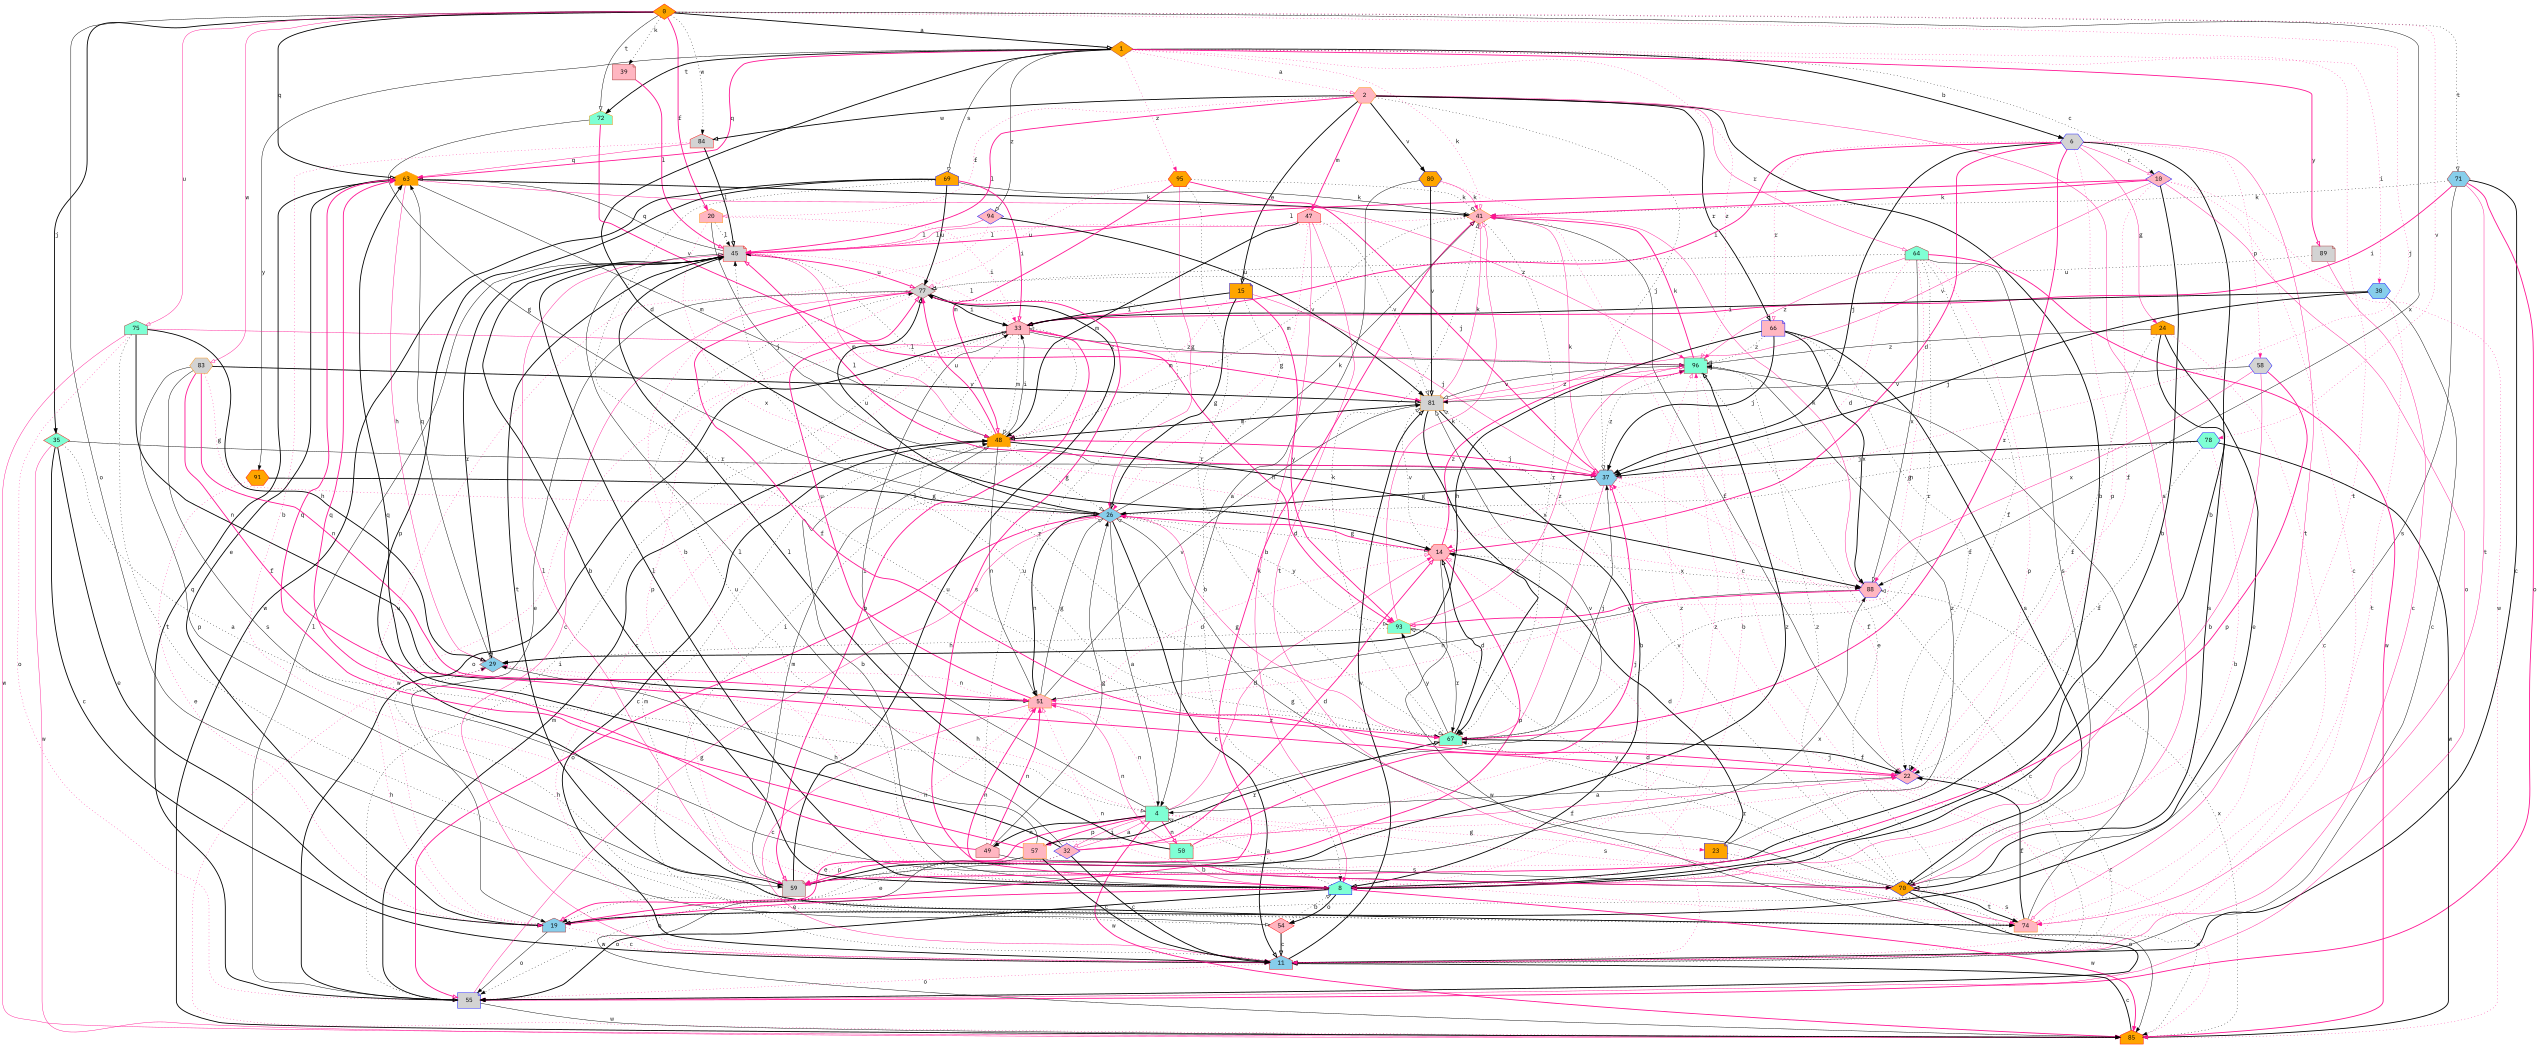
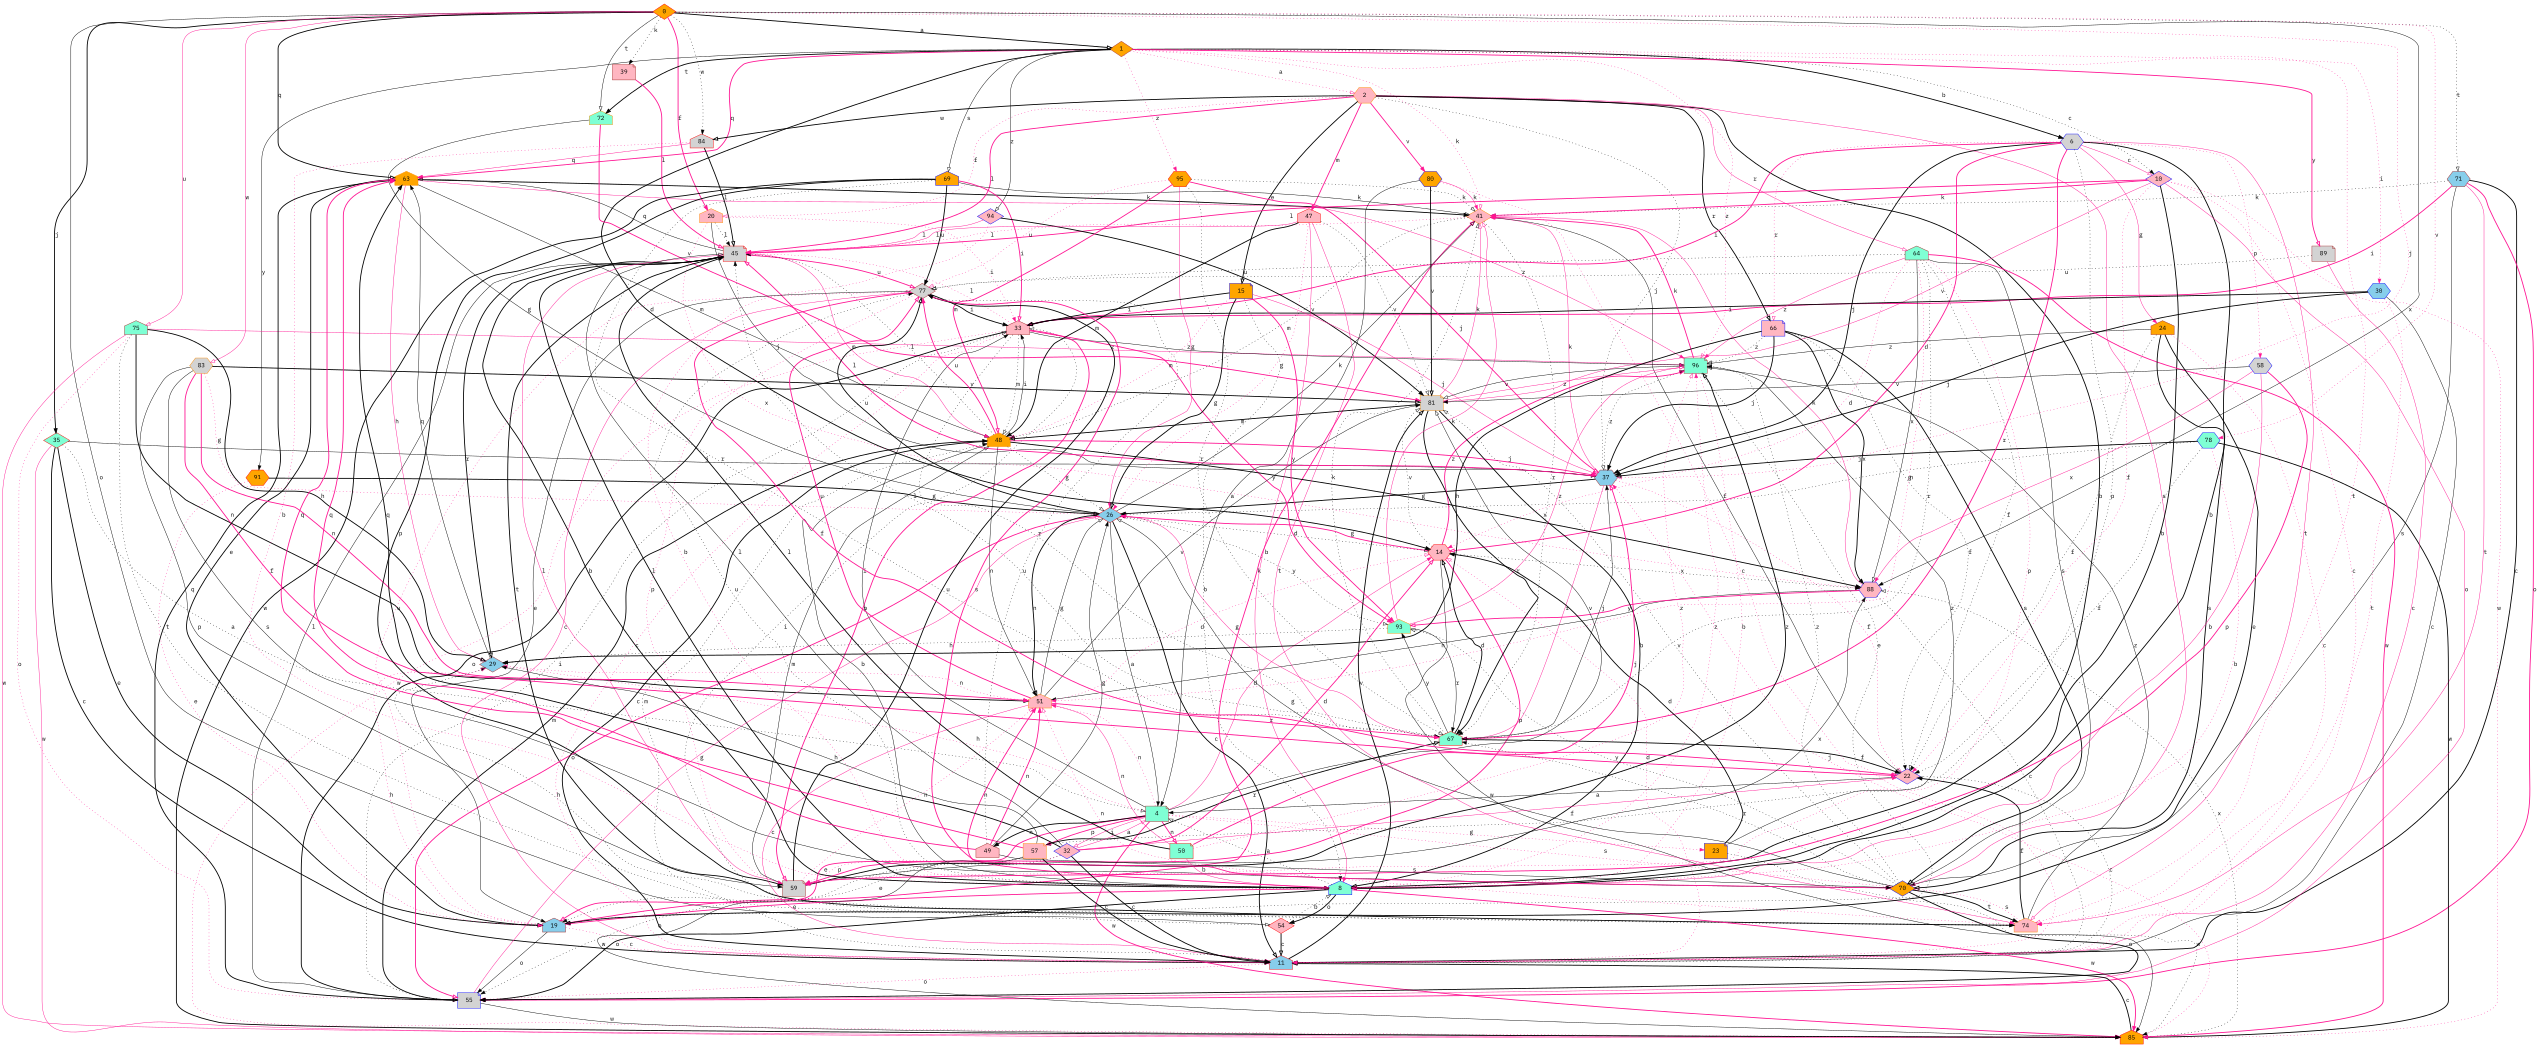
(1396, 136) -> (1396, 136)
(1274, 478) -> (1274, 478)
(1839, 793) -> (1839, 793)
